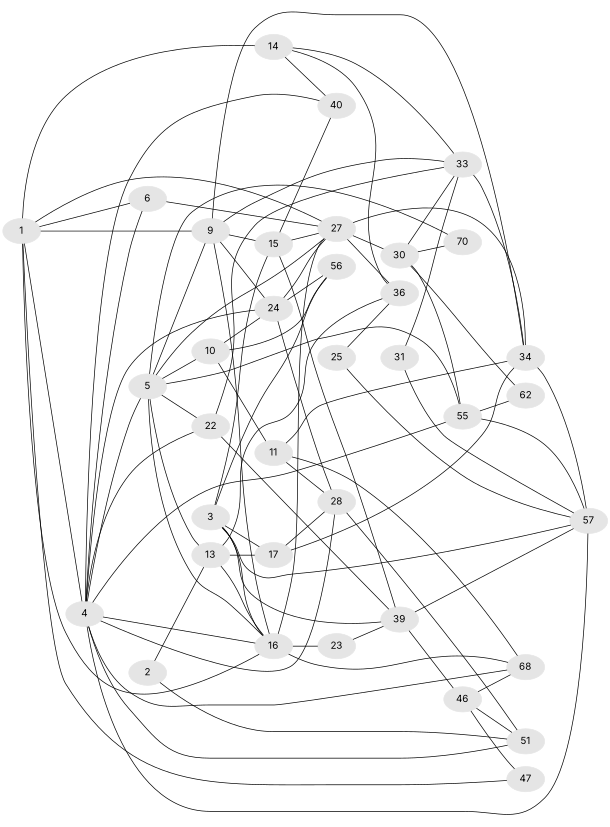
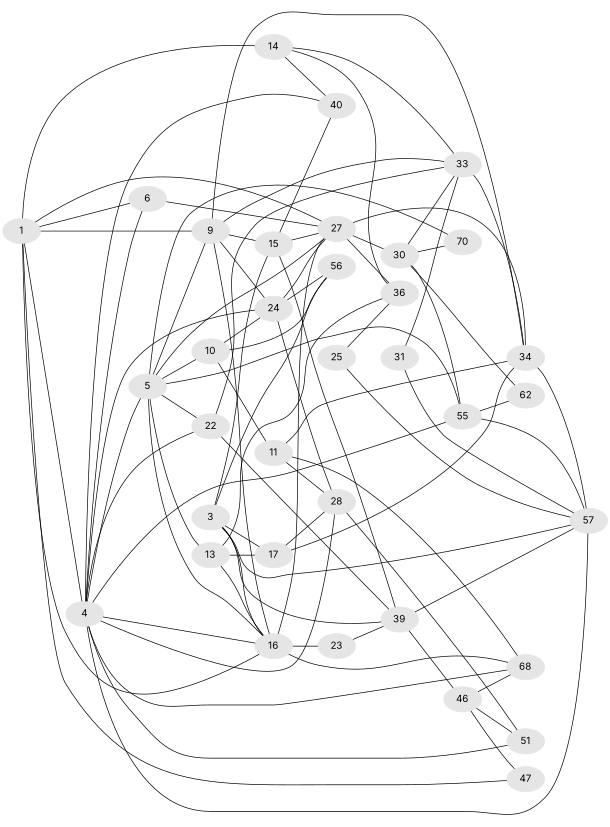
(148, 673) -> none
